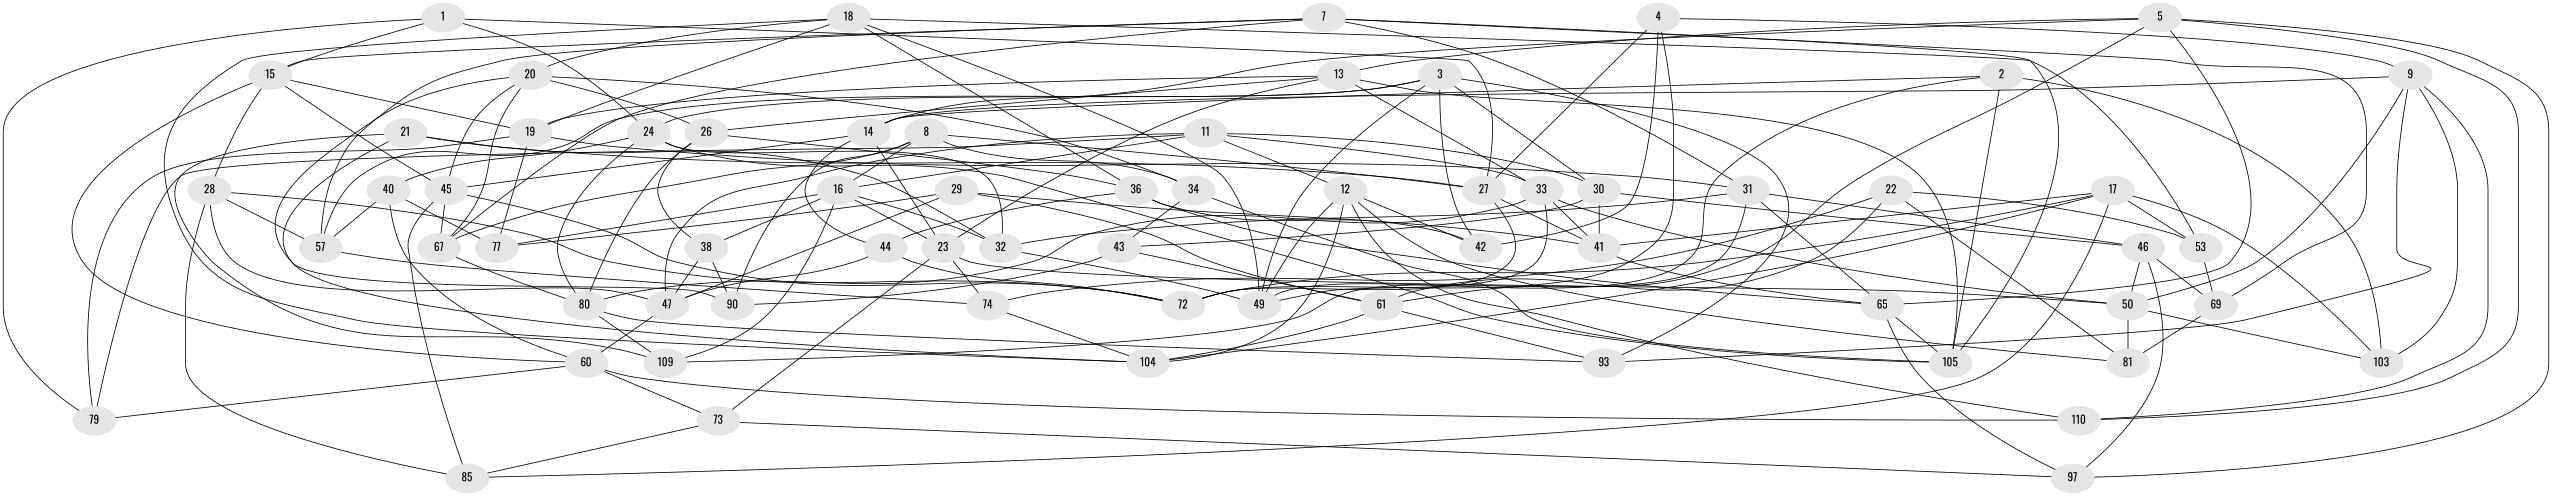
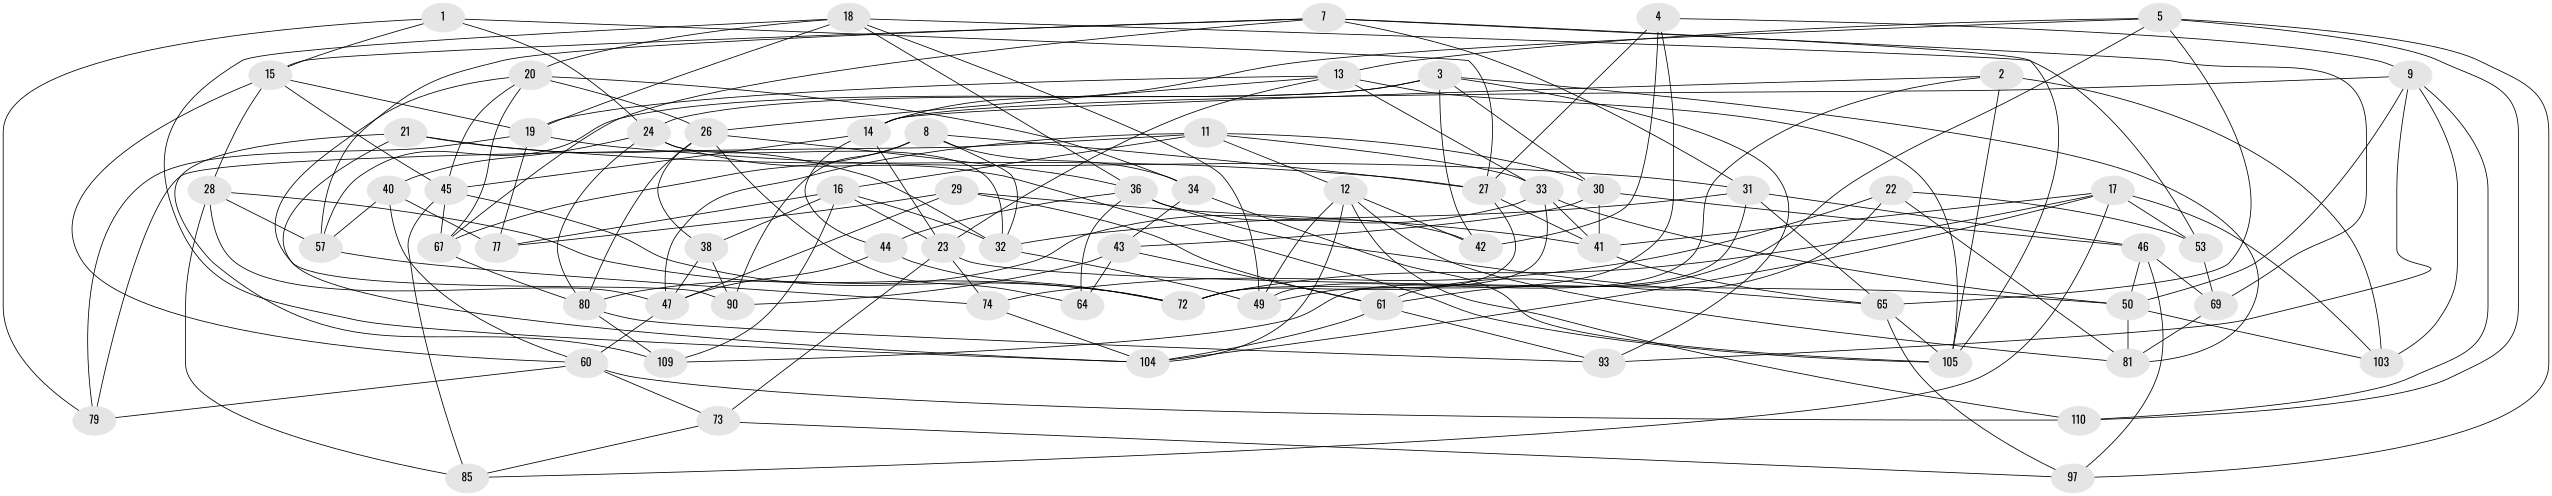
(868, 171) -> (1016, 185)
(1312, 182) -> (1959, 134)
none -> (1082, 306)
